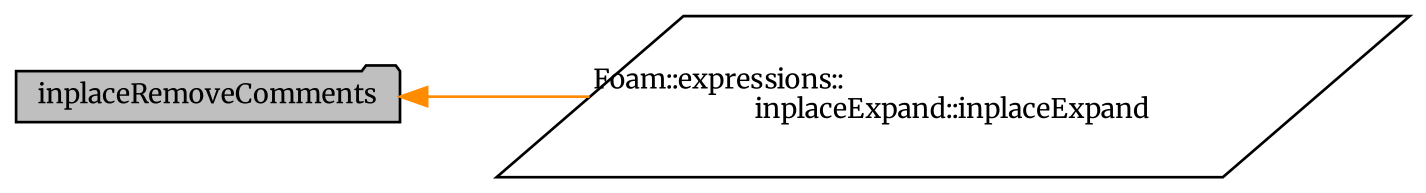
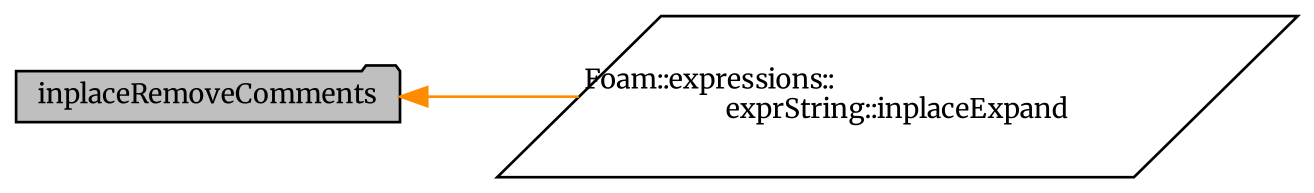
(953, 97) -> (897, 97)
